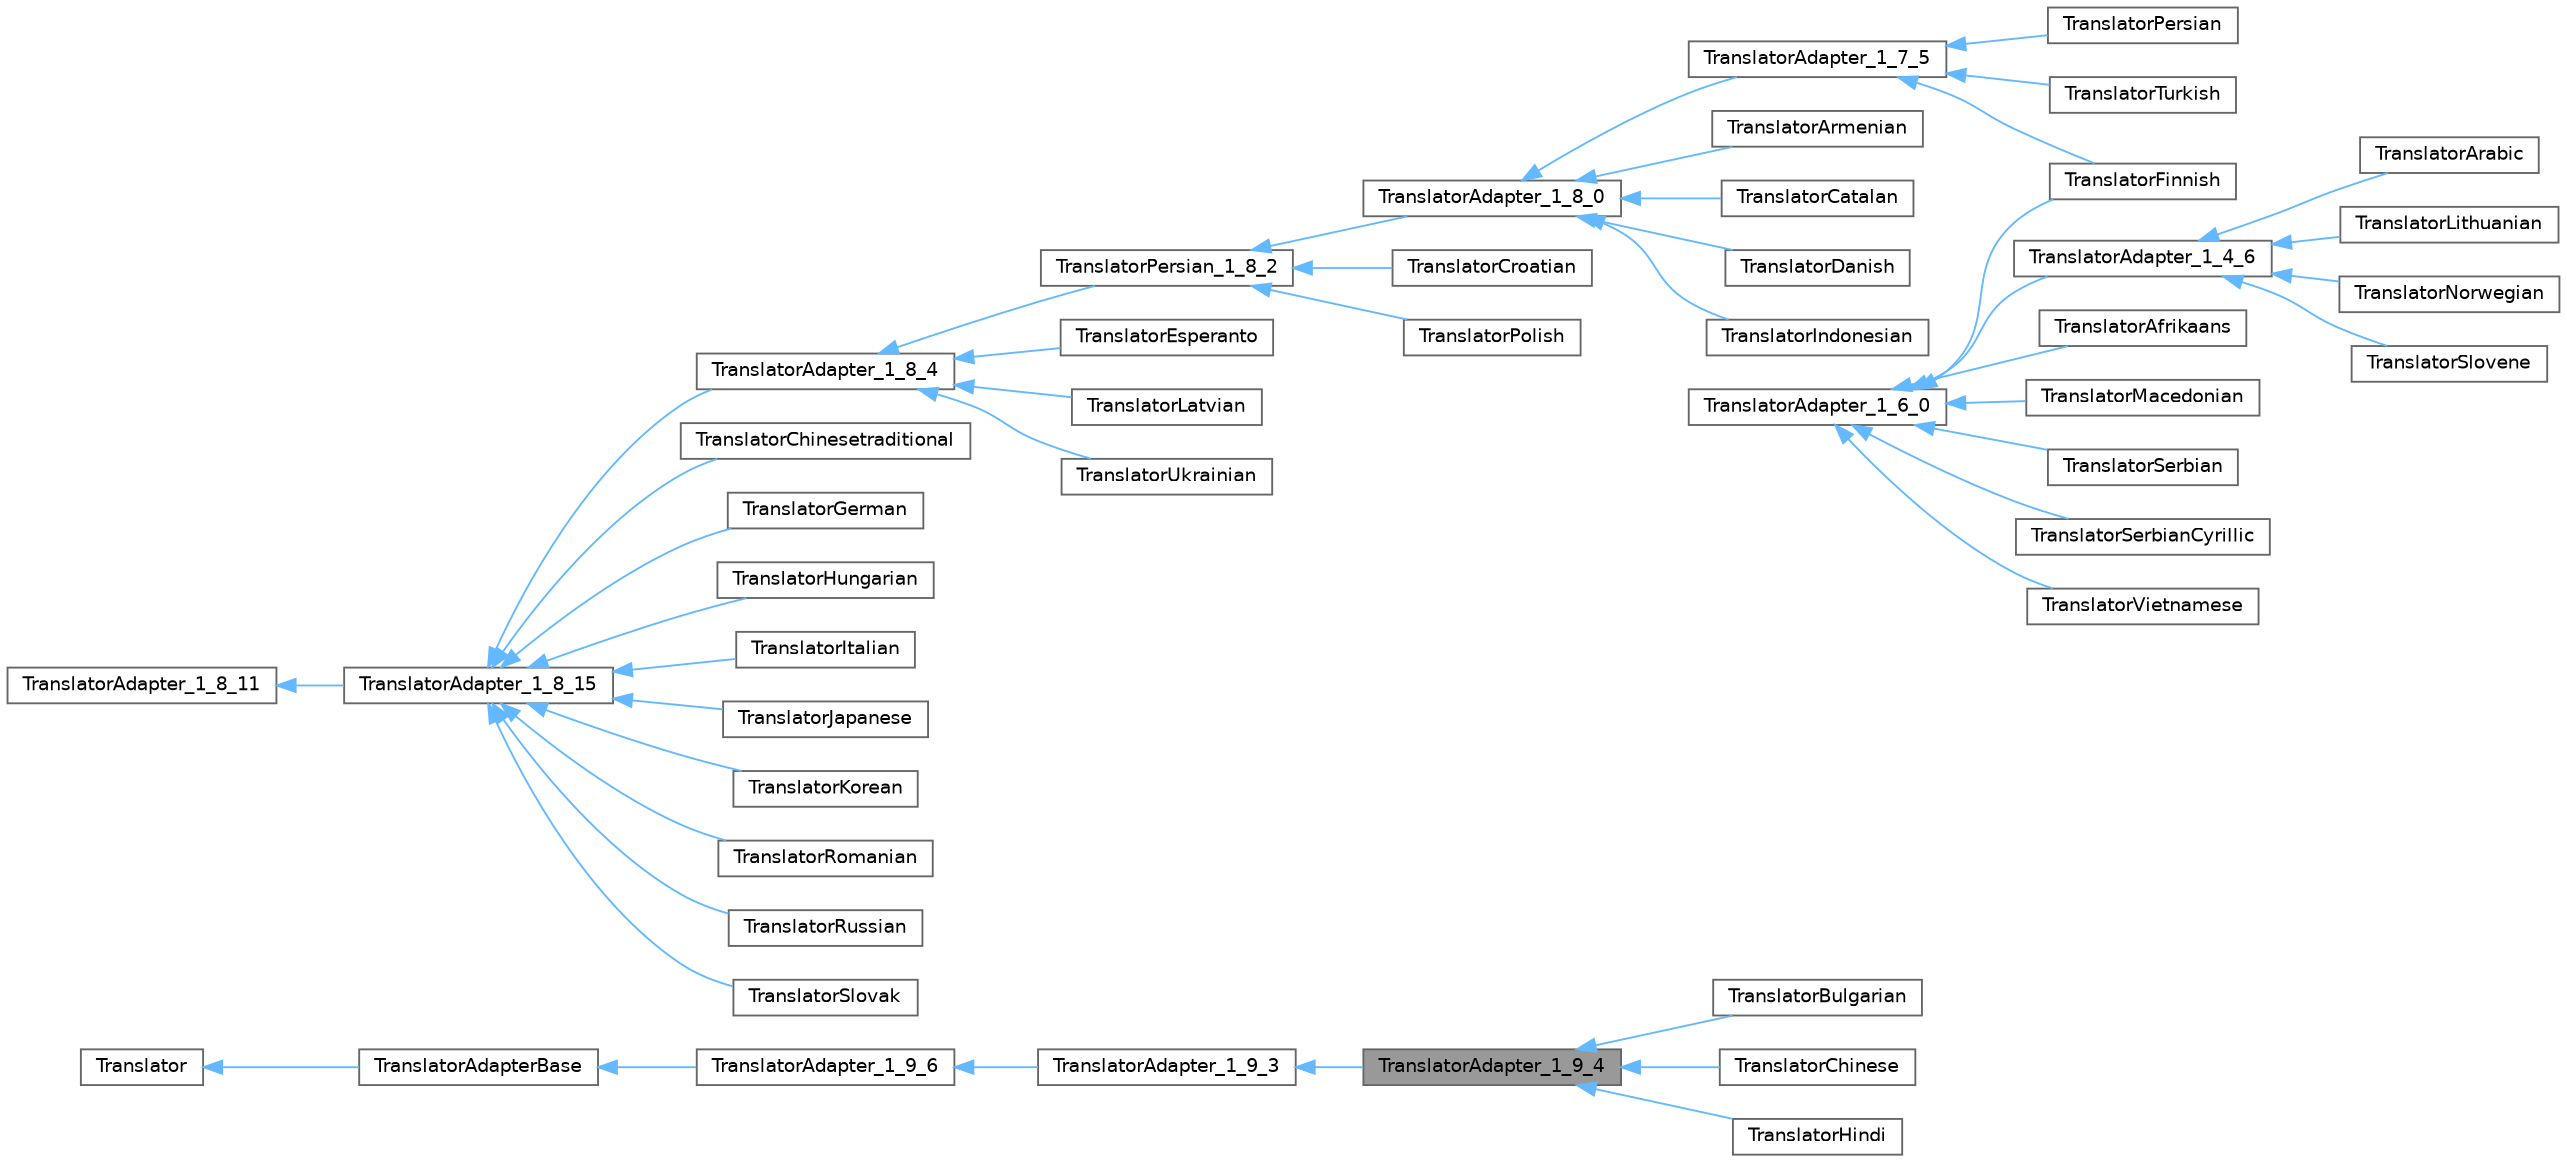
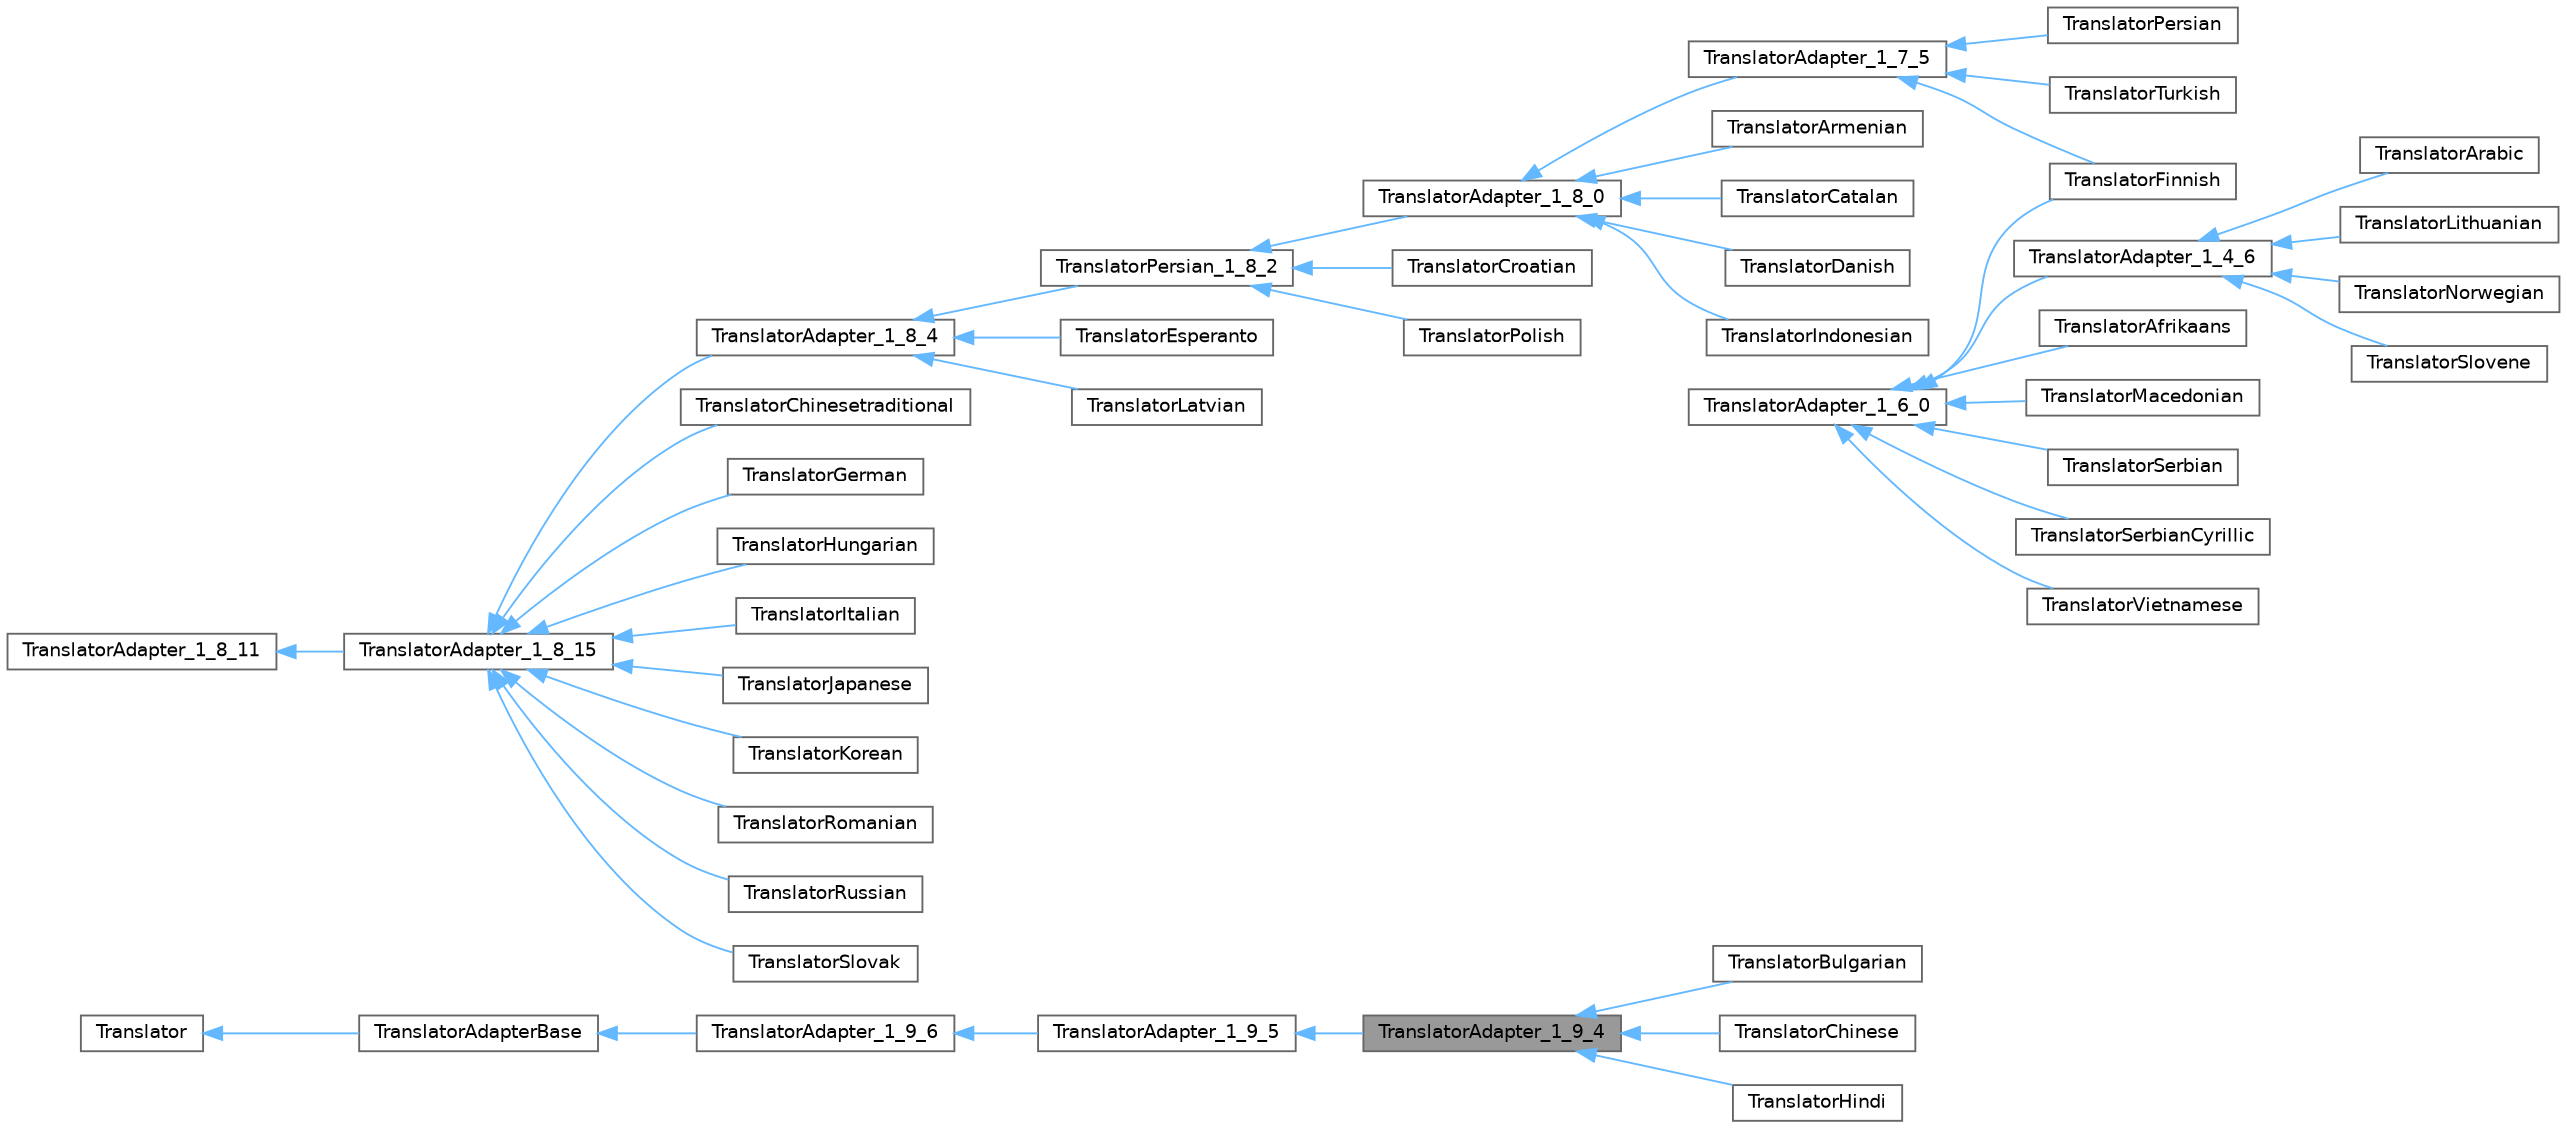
(1167, 477) -> none
(1167, 1067) -> (1167, 1033)
